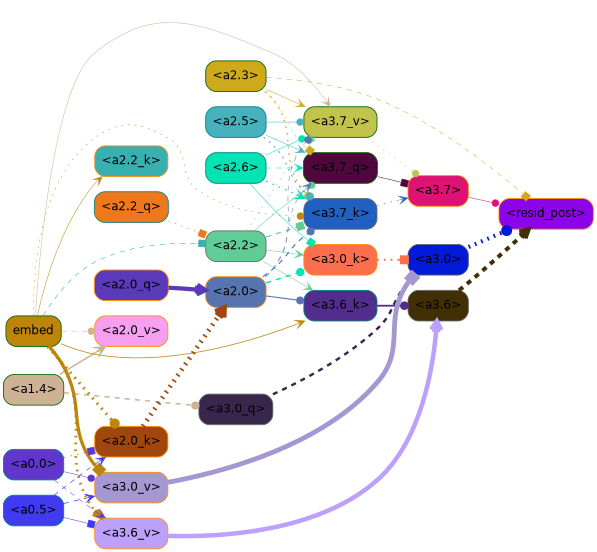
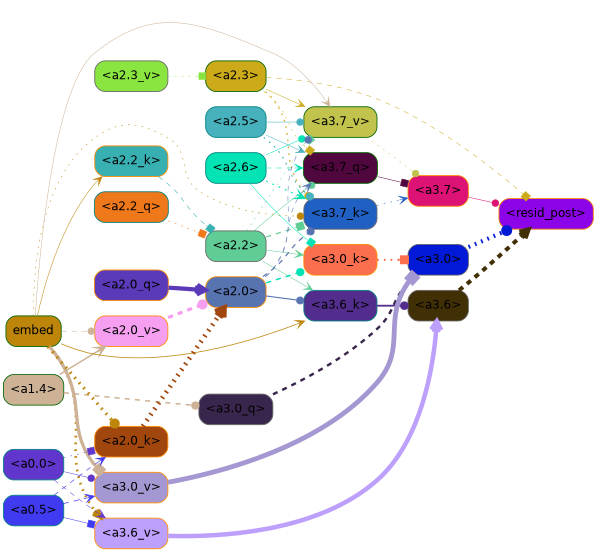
none -> (131, 76)
(108, 256) -> (183, 200)
none -> (184, 312)
(76, 405) -> (76, 405)
